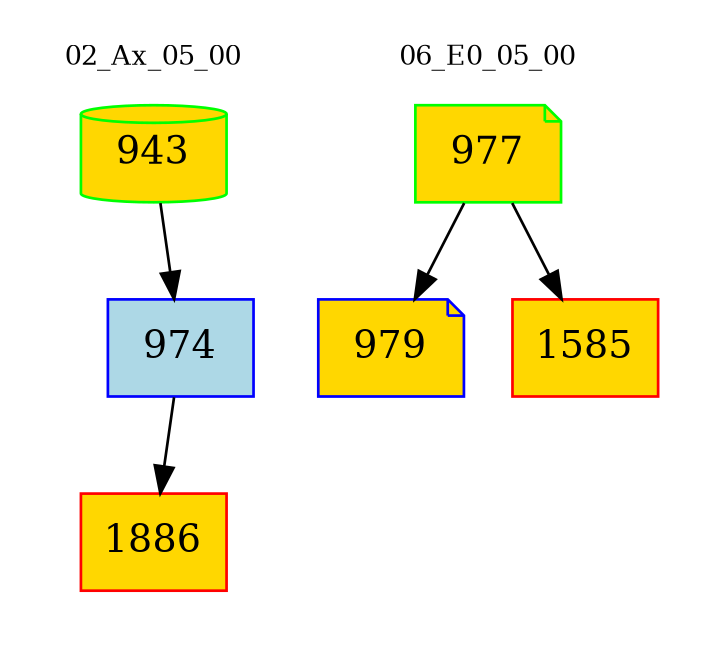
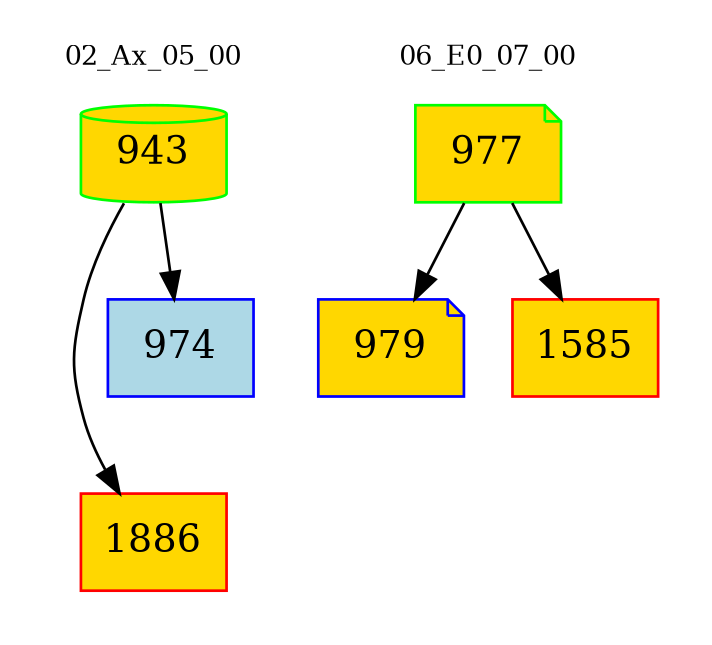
(488, 58) -> (488, 58)
(169, 432) -> (76, 335)
